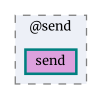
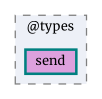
(51, 27) -> (51, 27)
